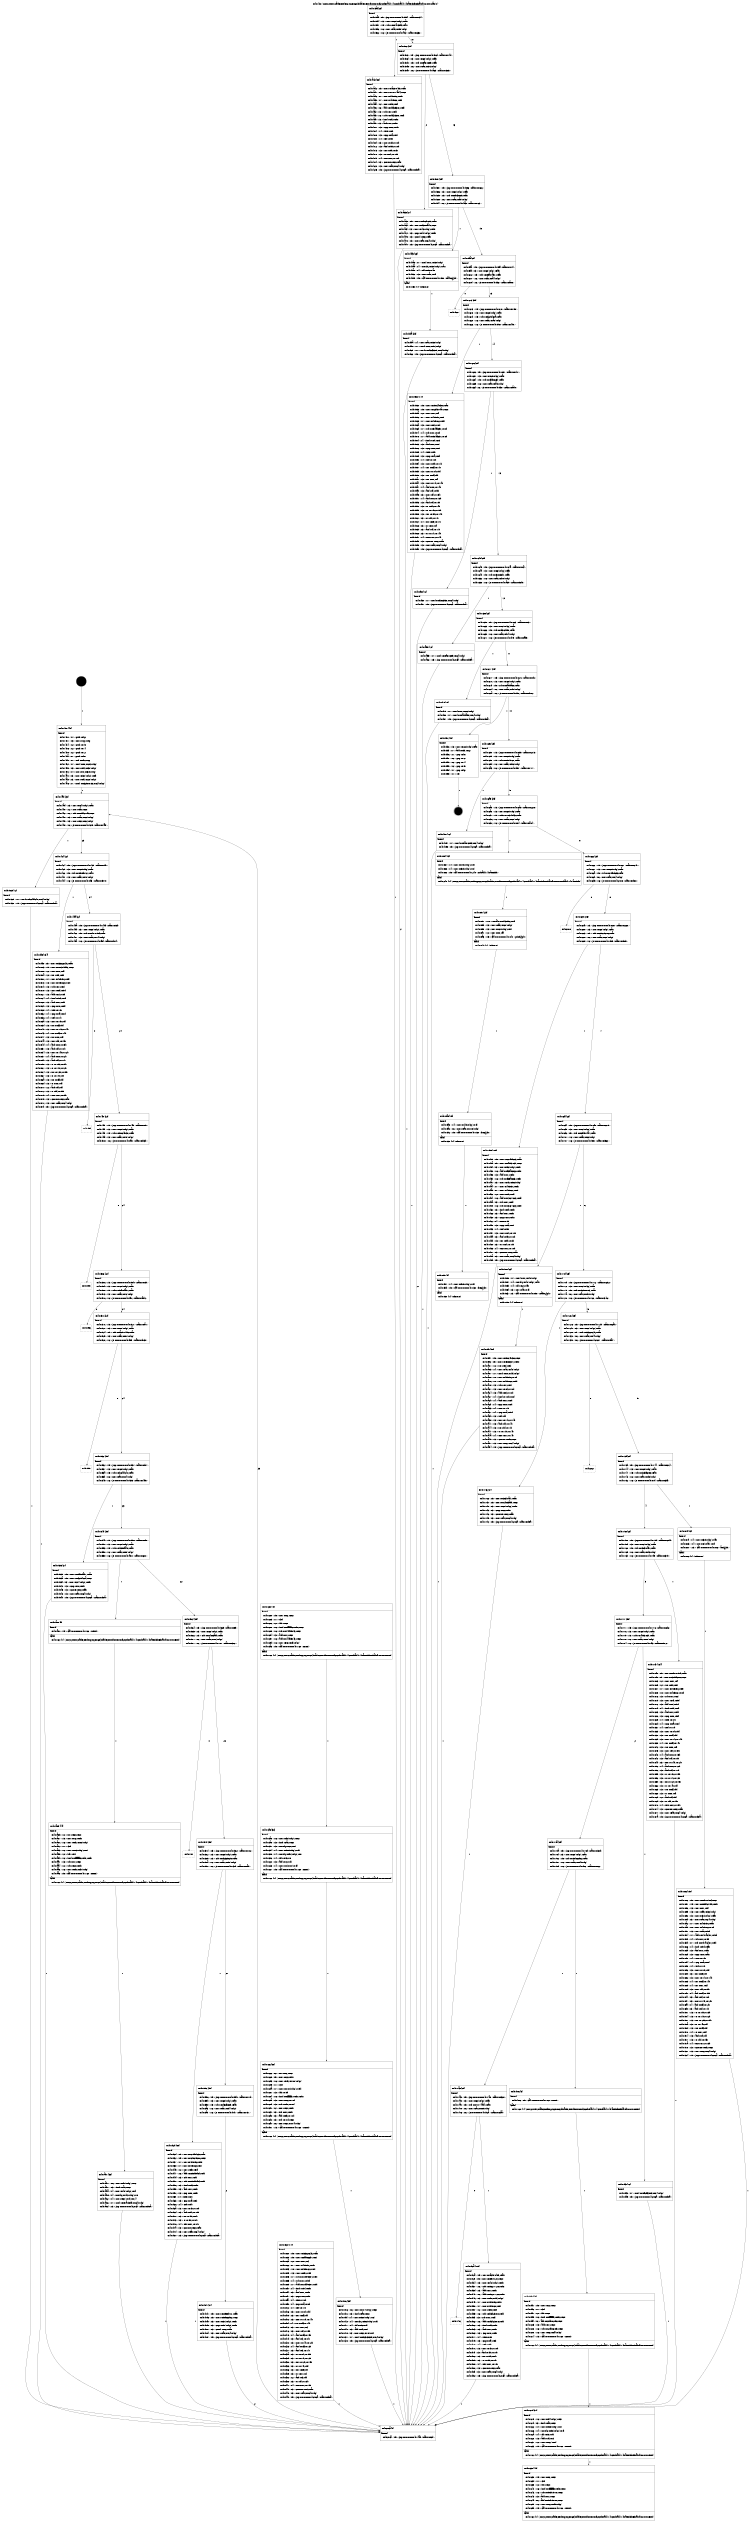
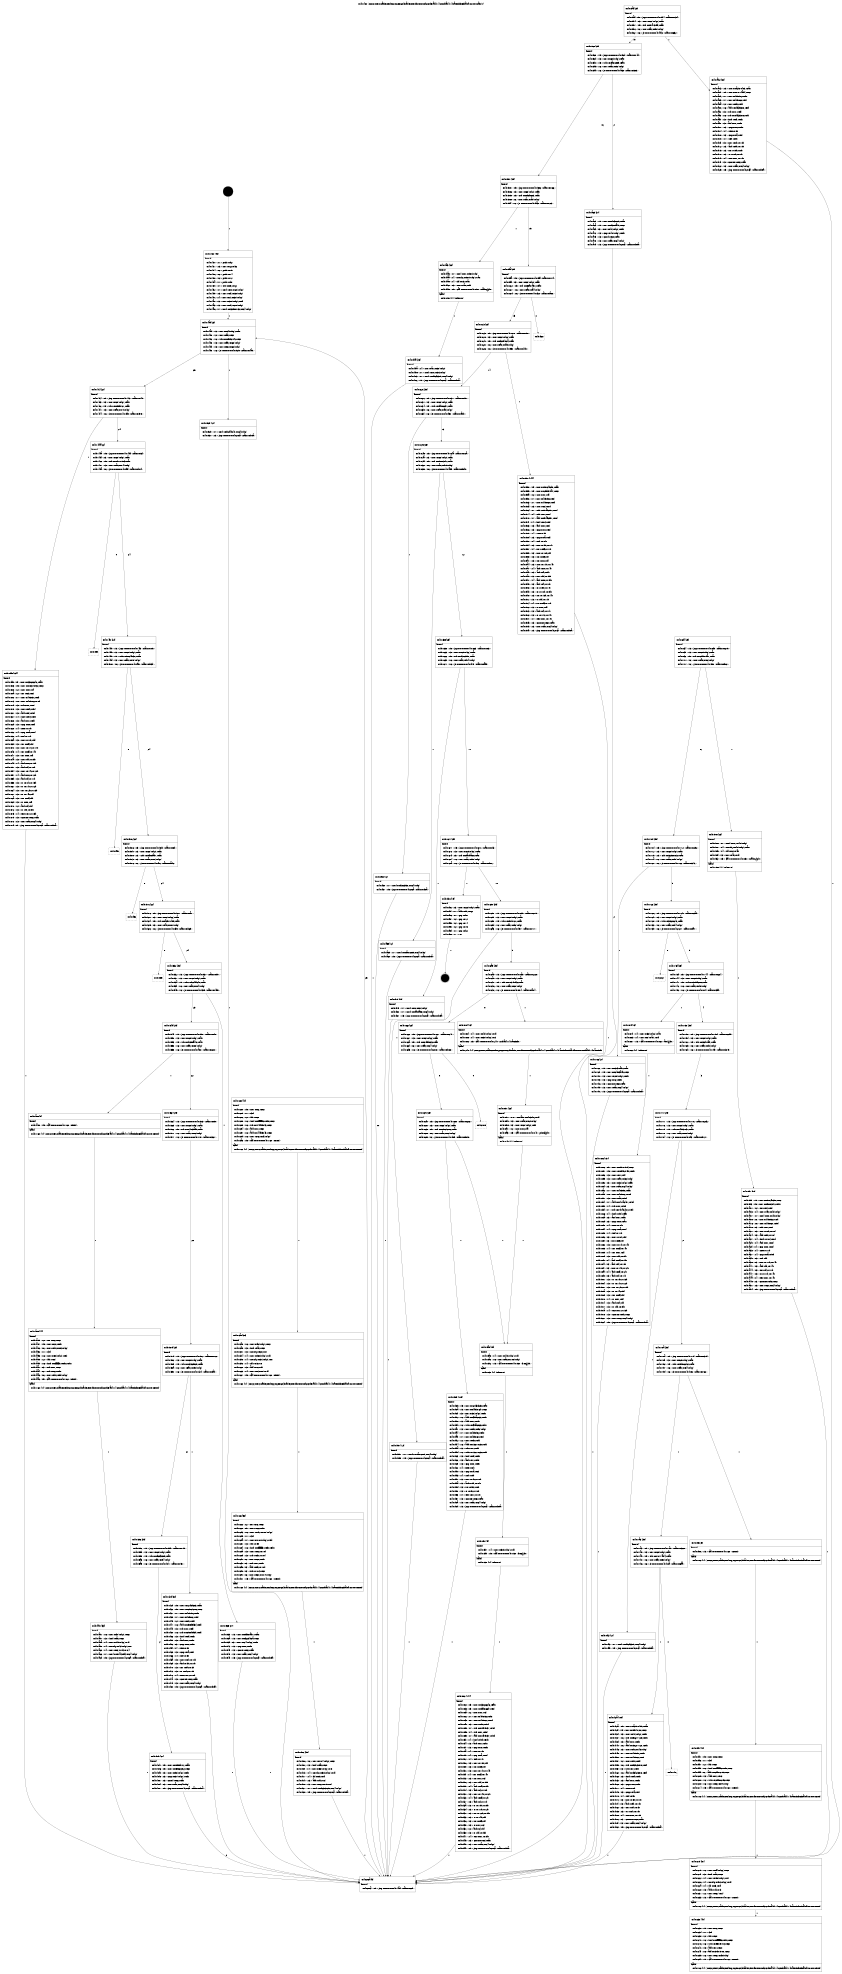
(593, 1028) -> (487, 1240)
none -> (495, 1629)
(675, 1741) -> none
(189, 1854) -> none
